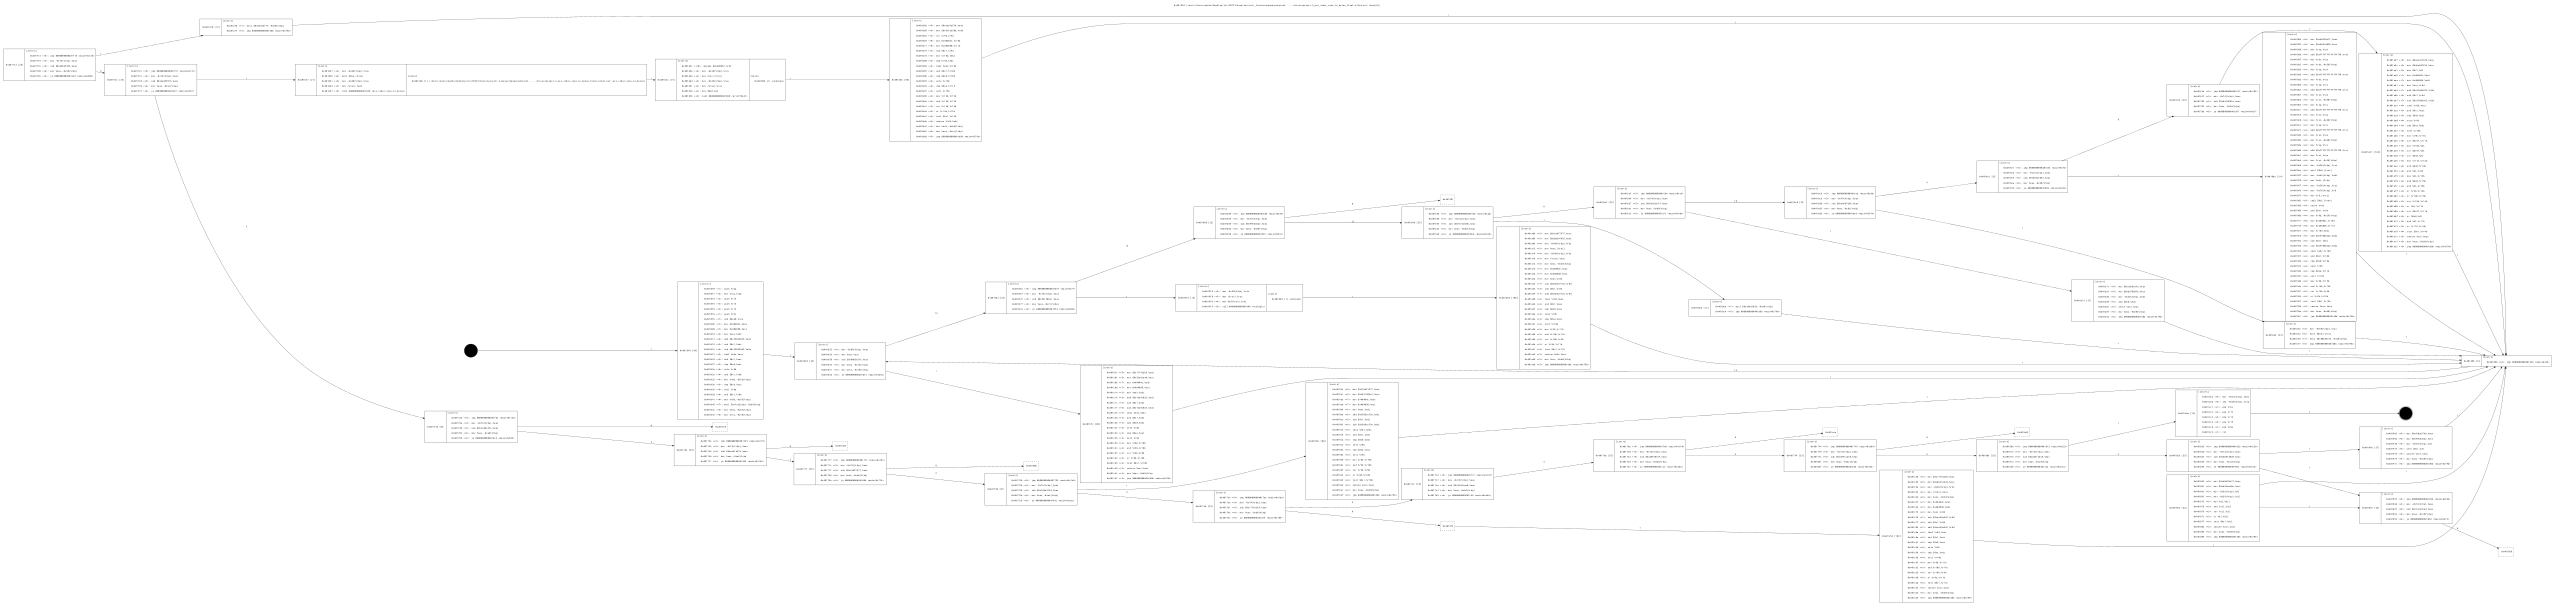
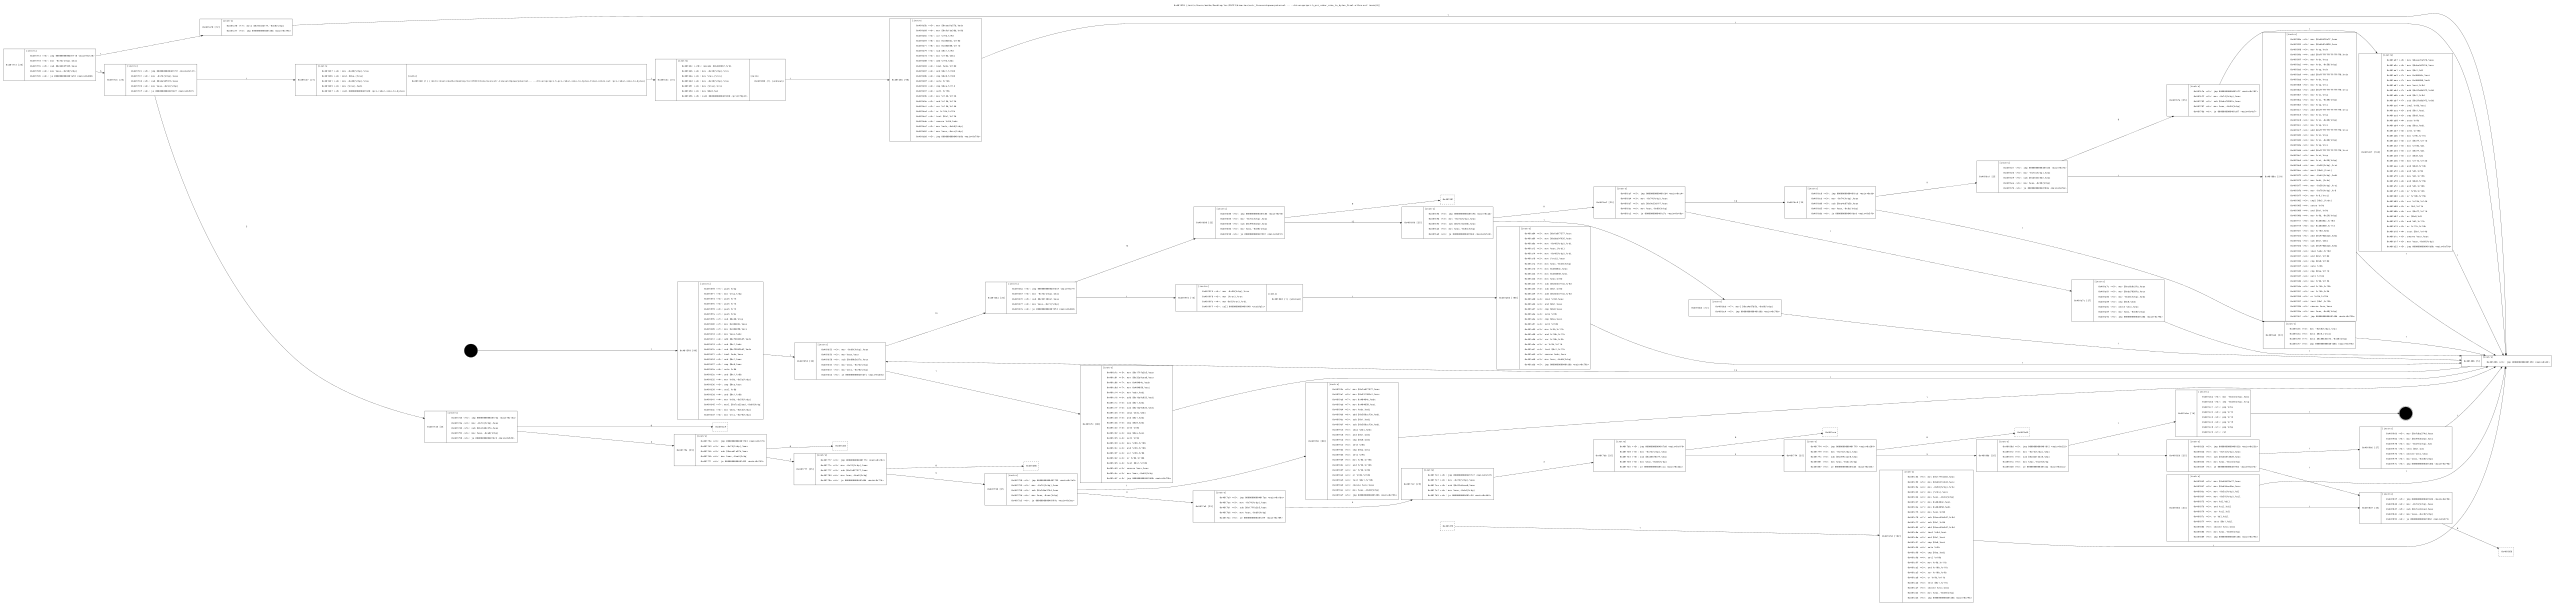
(1362, 518) -> none
